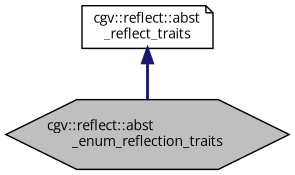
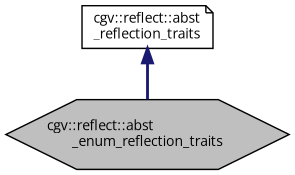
(148, 27) -> (148, 27)
